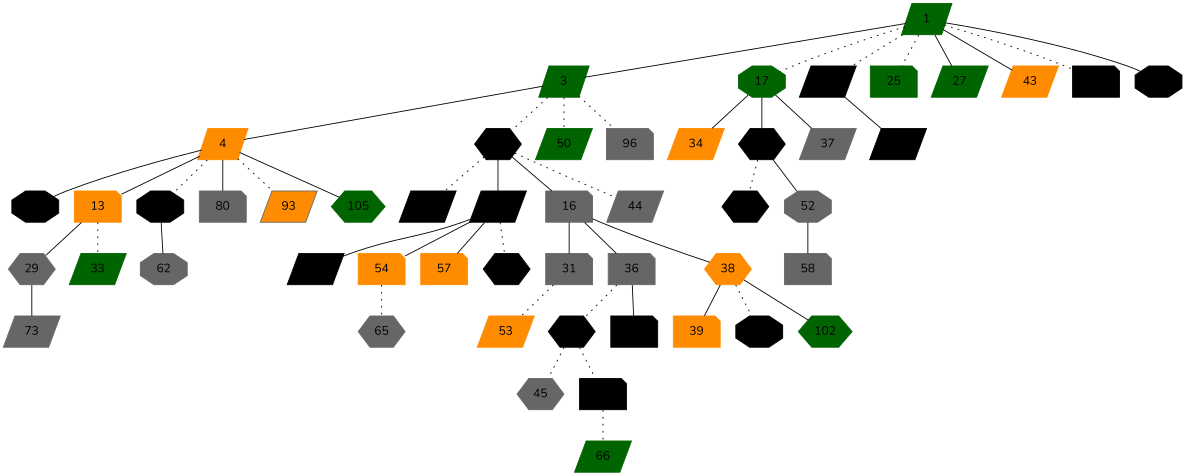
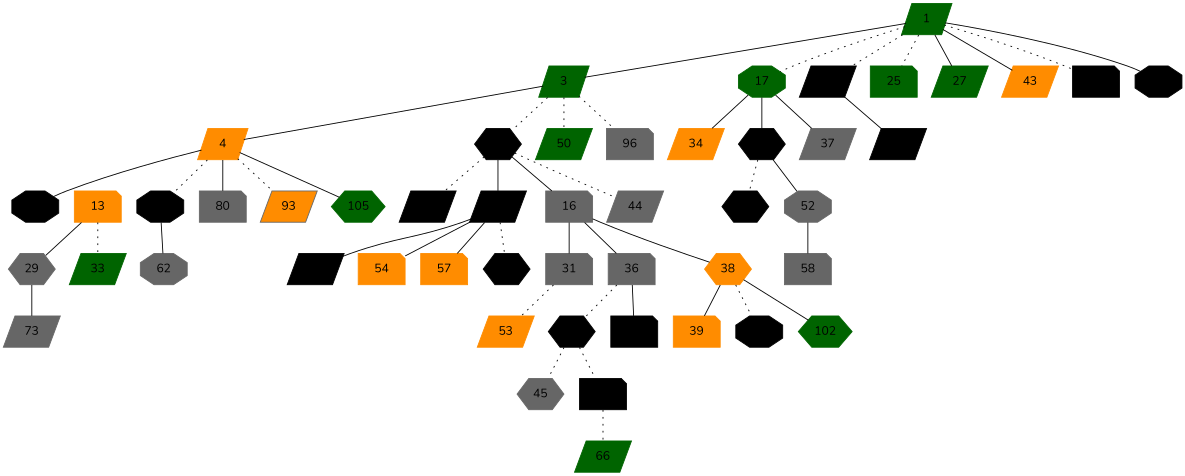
(160, 175) -> none
(382, 332) -> none
